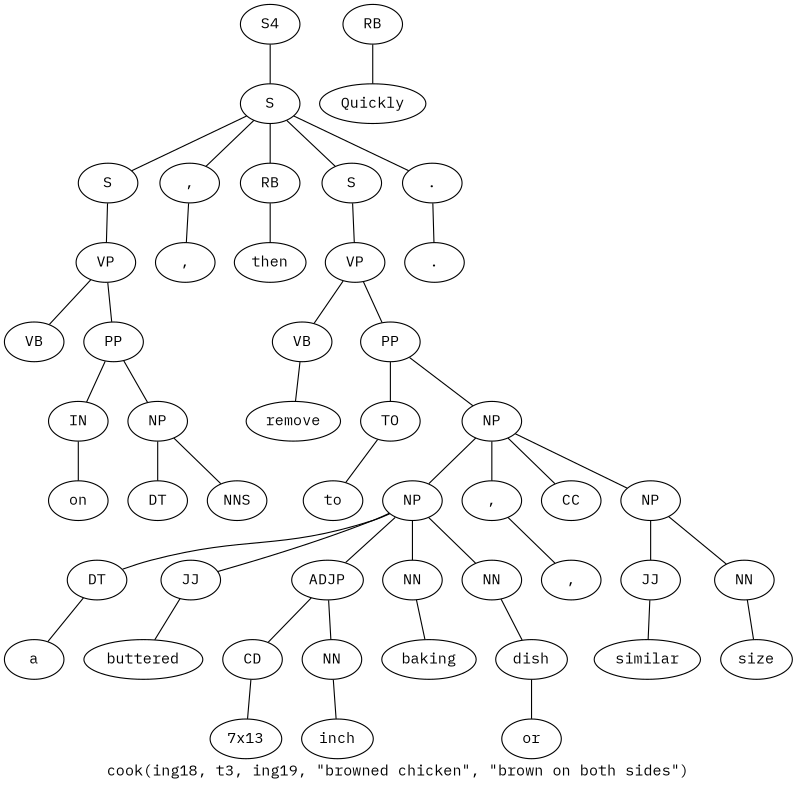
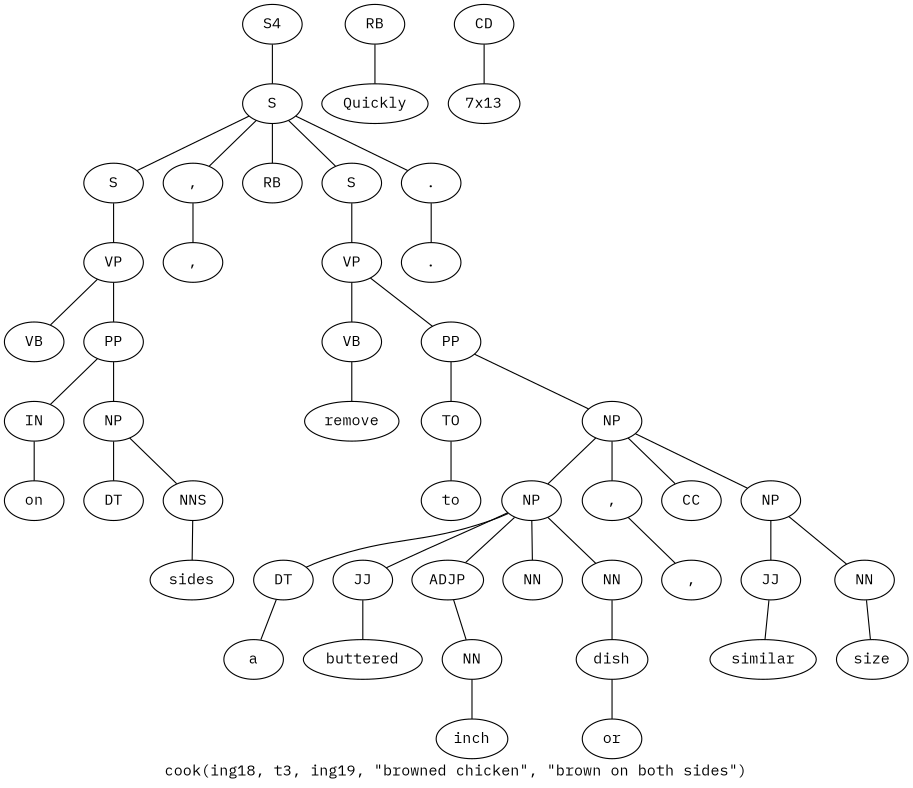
(270, 262) -> none
none -> (192, 580)
(290, 620) -> none
(429, 659) -> none
